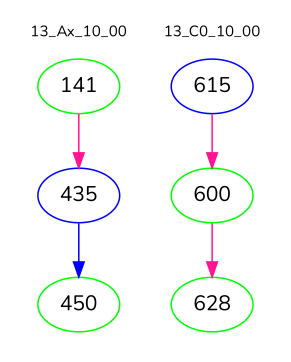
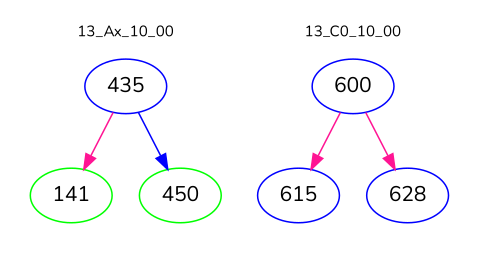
(79, 133) -> (102, 134)
(212, 133) -> (329, 134)
(212, 195) -> (353, 86)
(212, 305) -> (408, 195)
